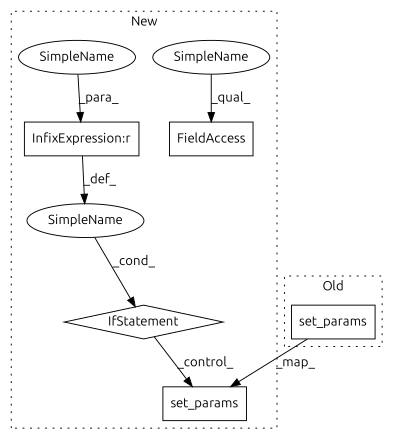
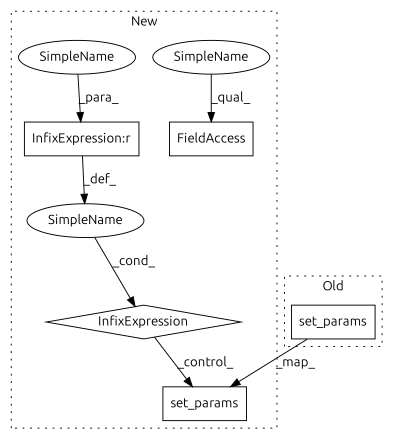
(144, 322) -> (144, 322)
